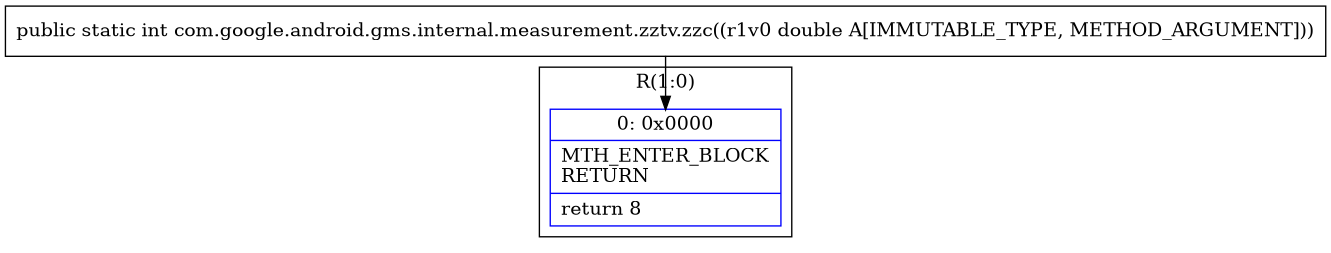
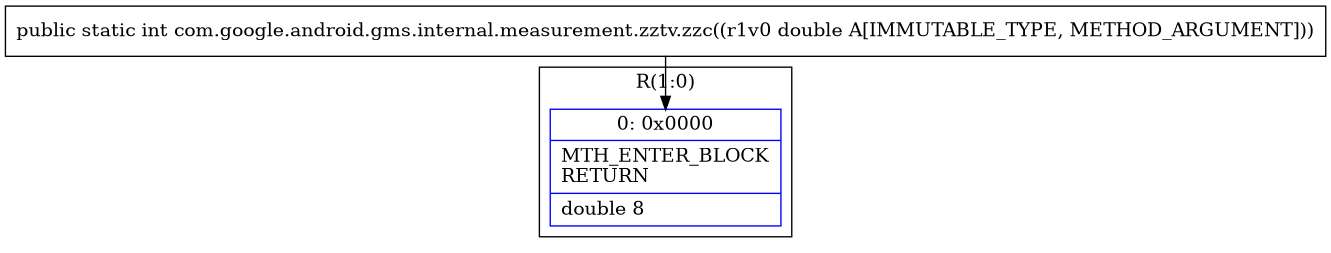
(602, 209) -> (603, 209)
